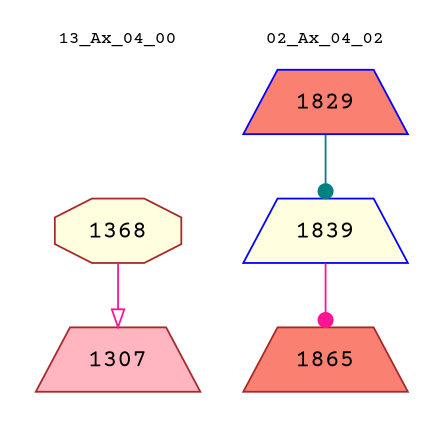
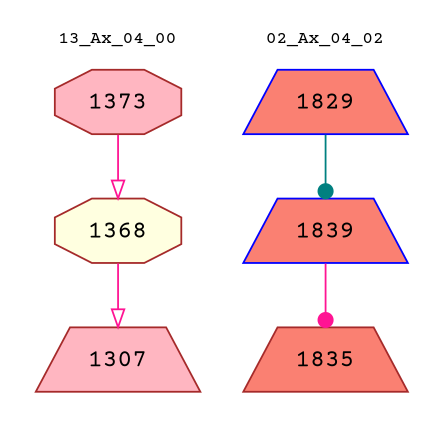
none -> (118, 102)
(326, 231) -> (326, 231)
(326, 360) -> (326, 360)
